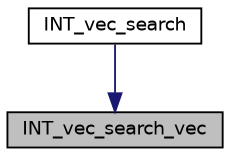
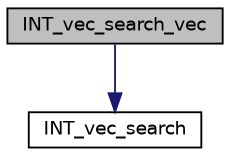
(115, 69) -> (115, 69)
